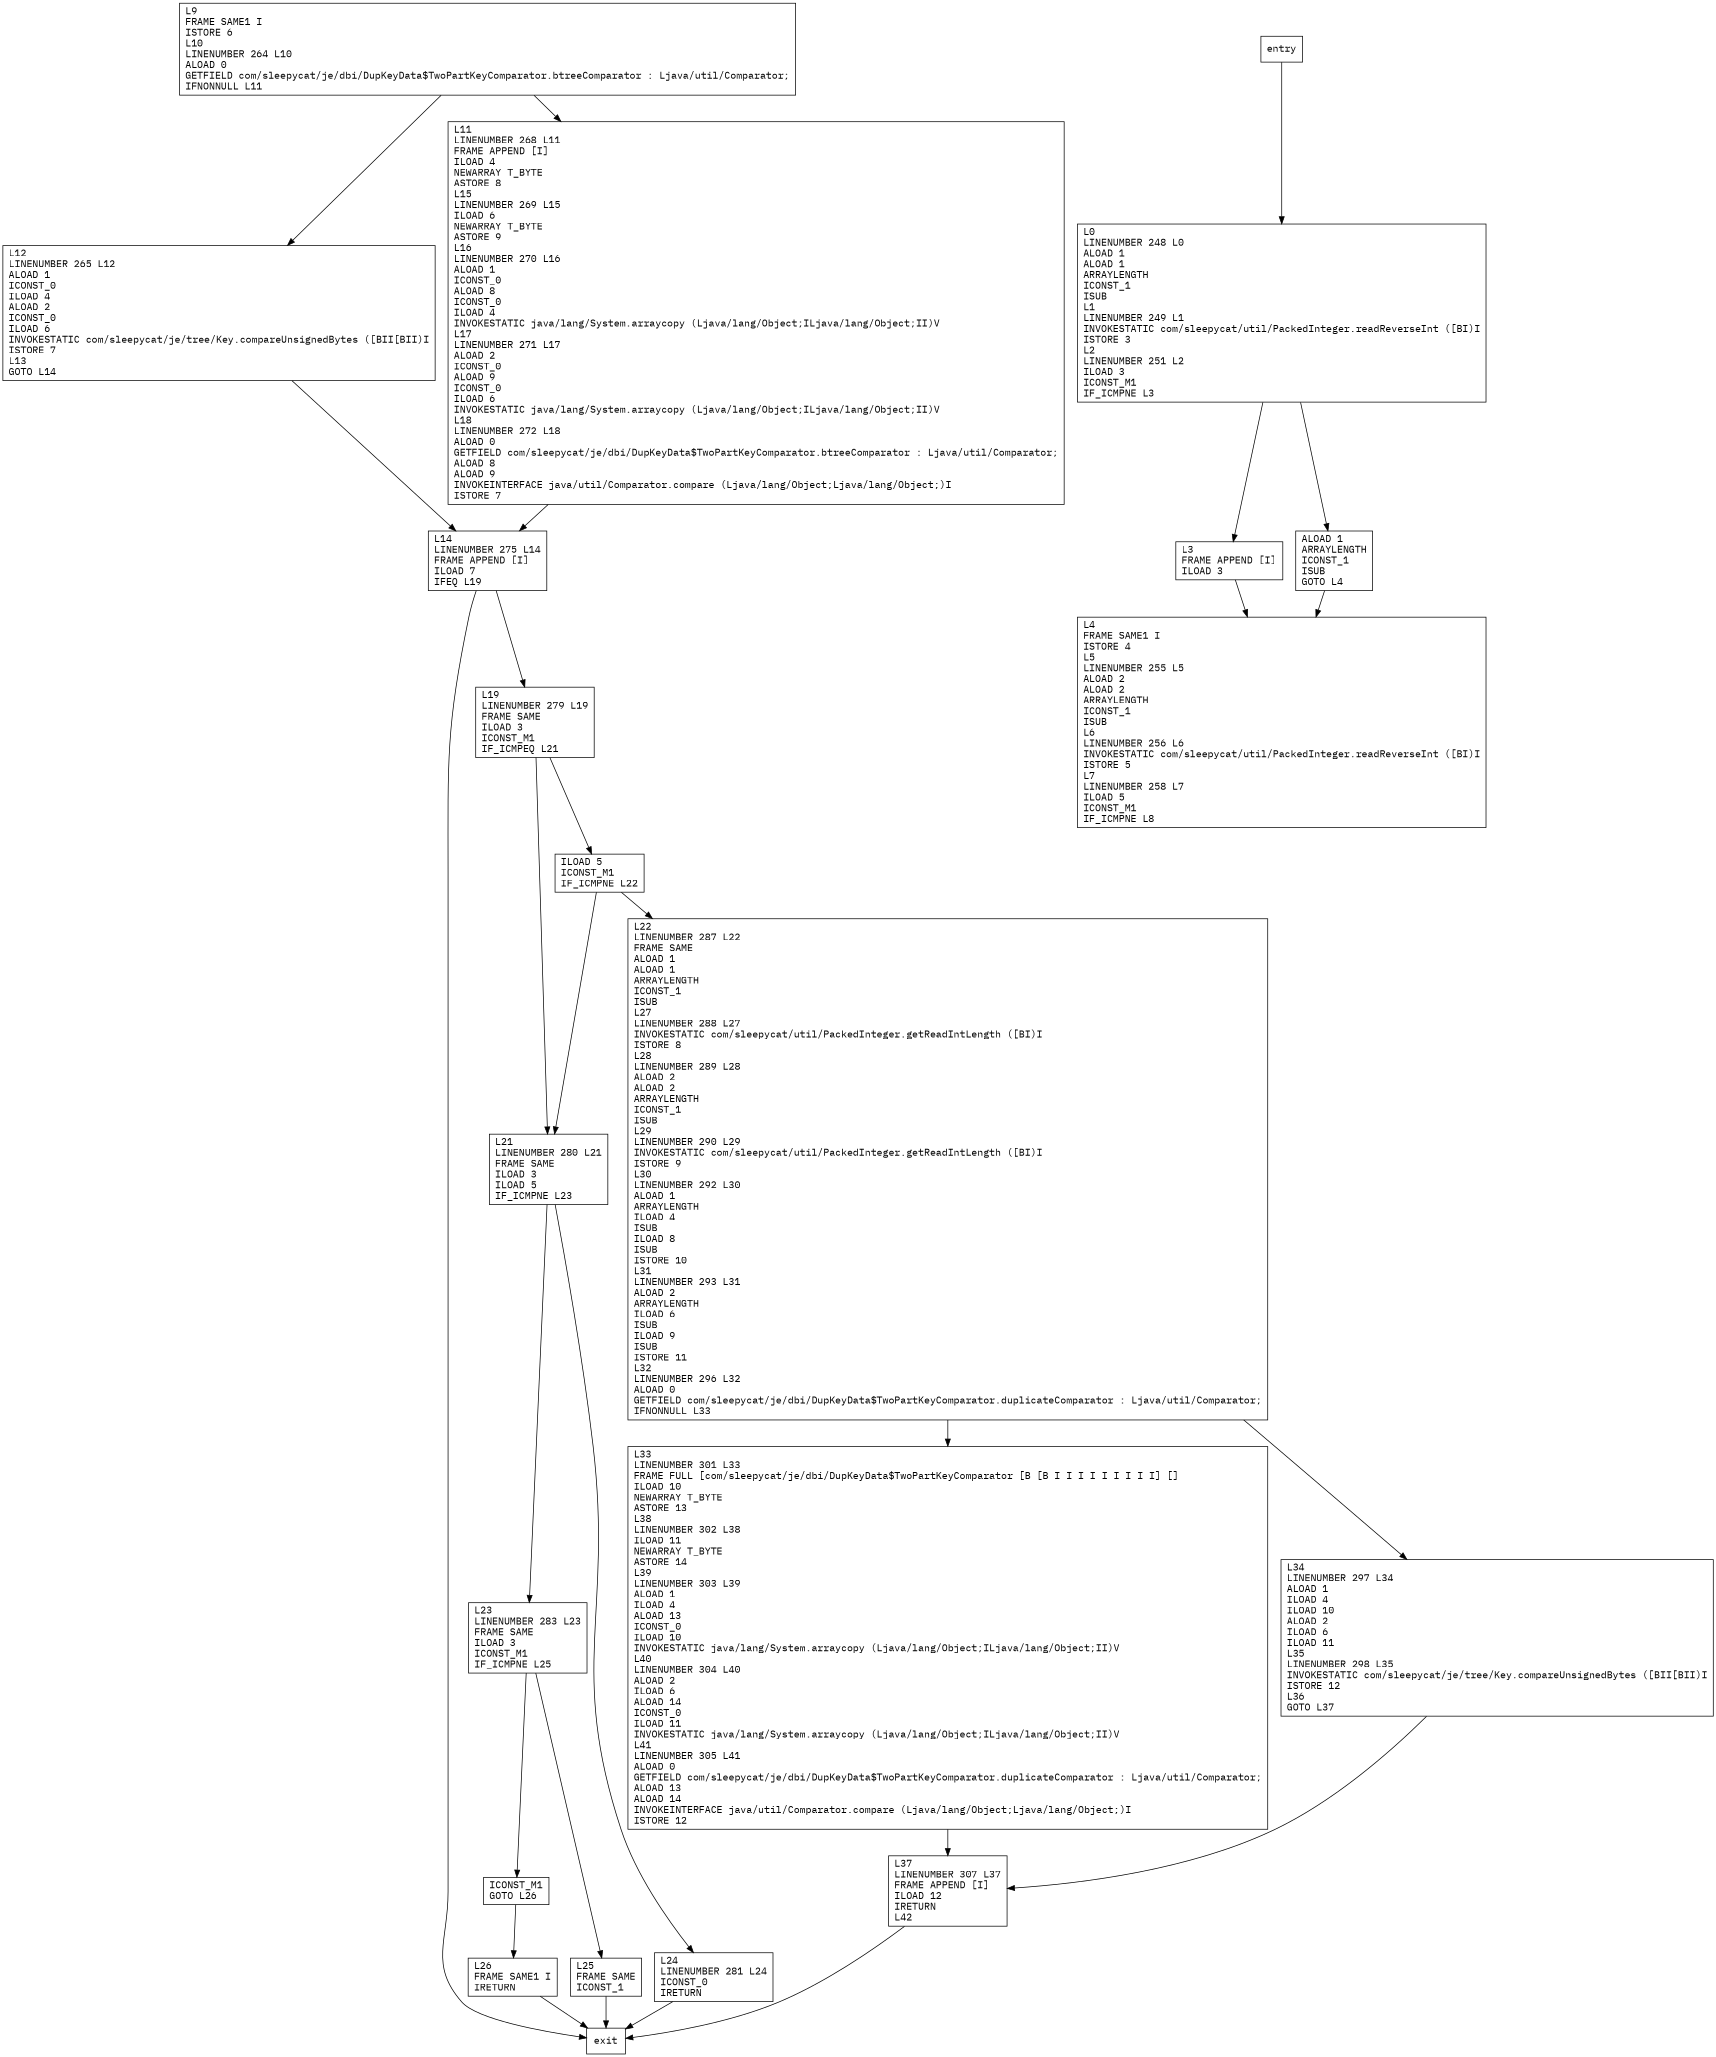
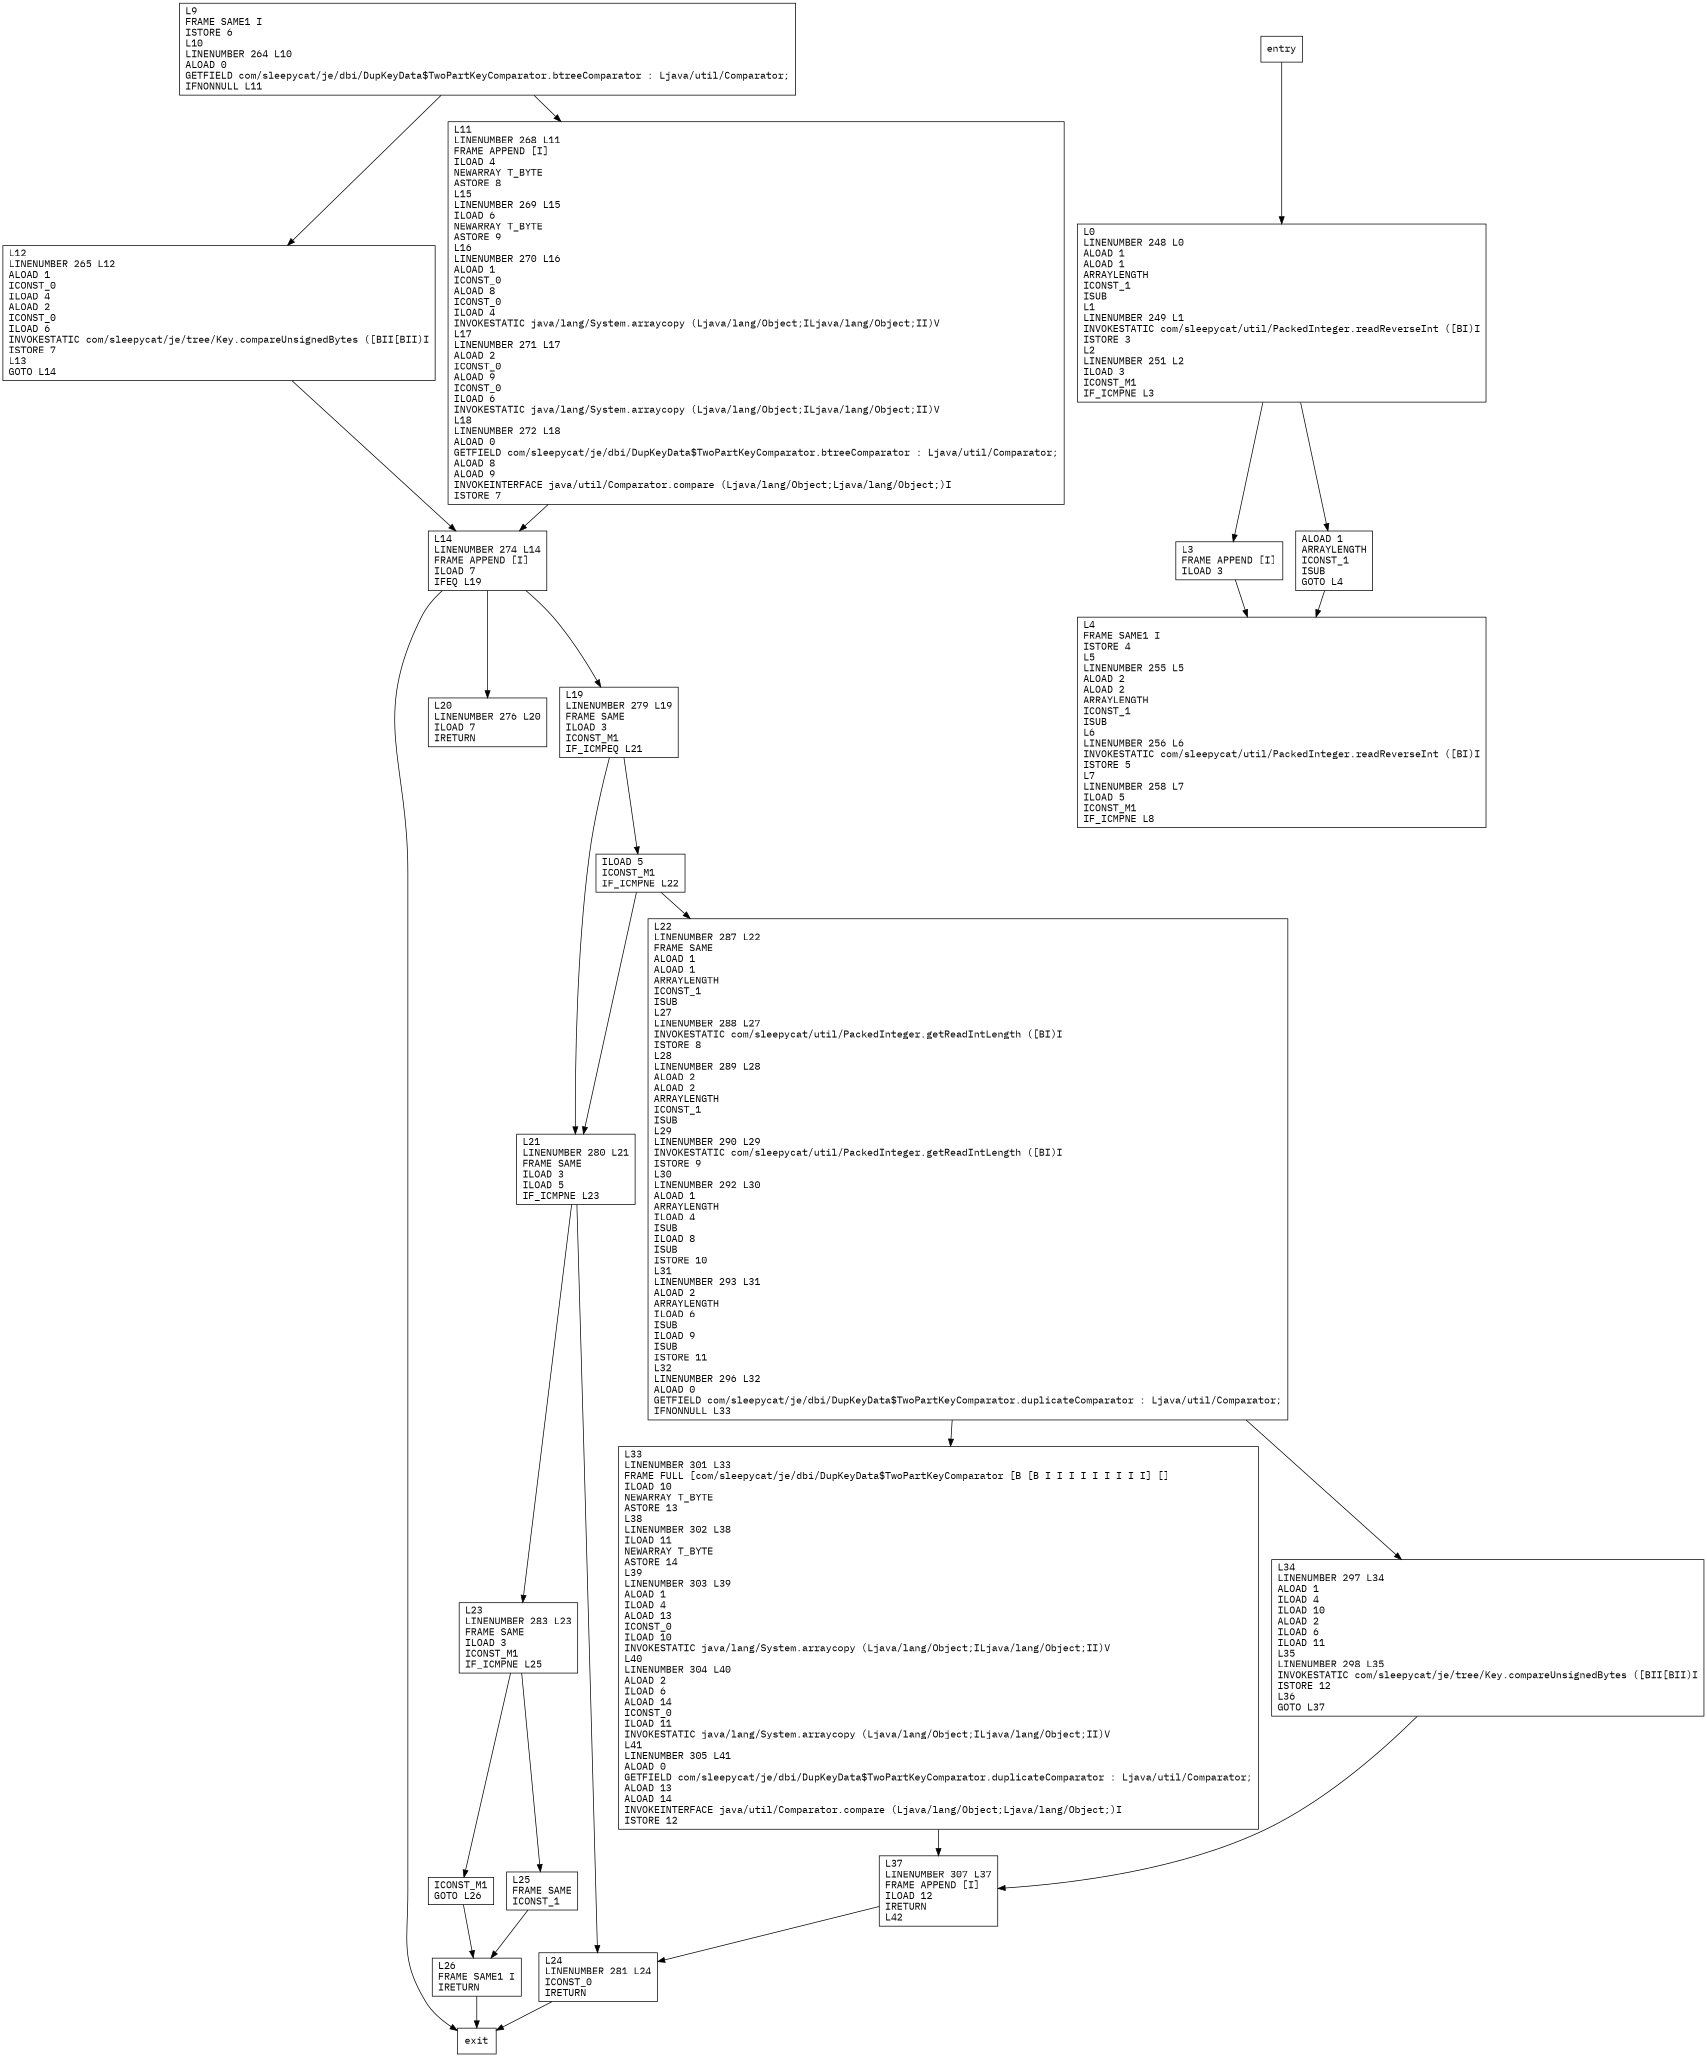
(488, 561) -> (488, 561)
none -> (488, 722)
(777, 2003) -> (772, 1933)
(606, 2008) -> (512, 1931)
